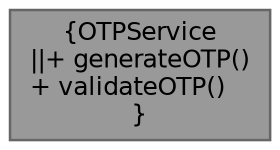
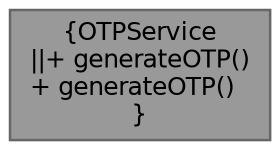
(140, 75) -> (140, 75)
